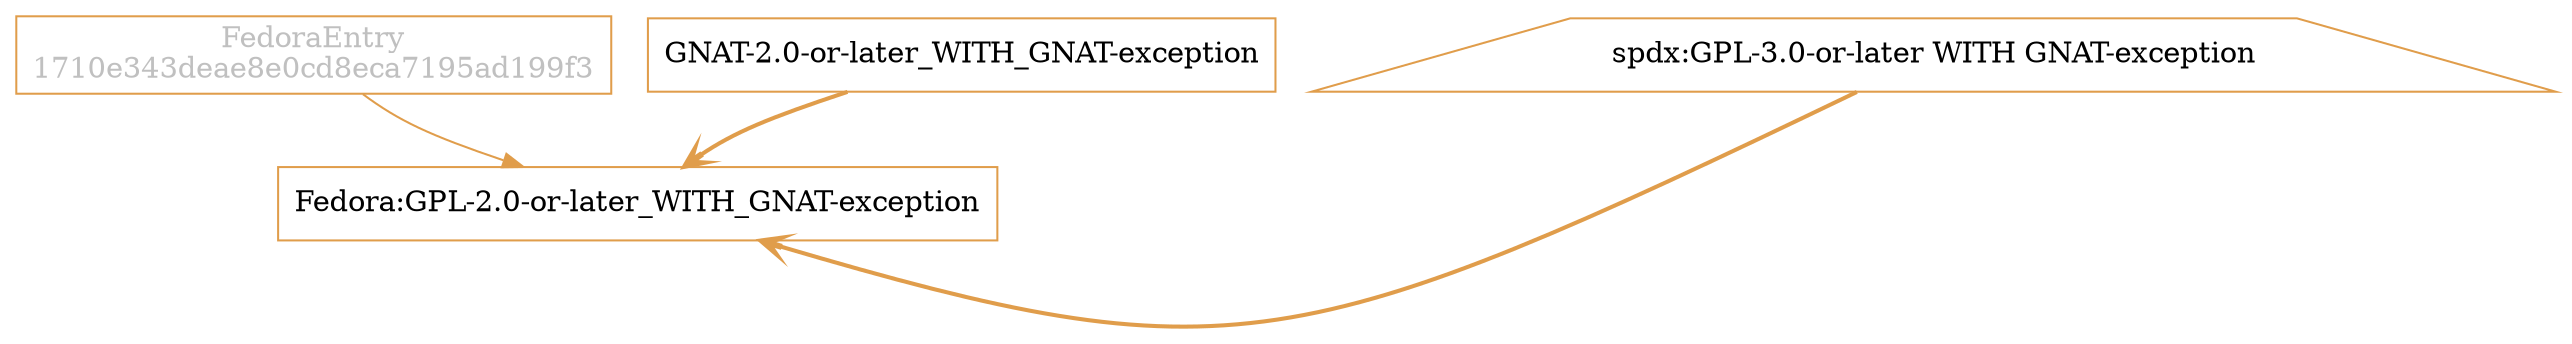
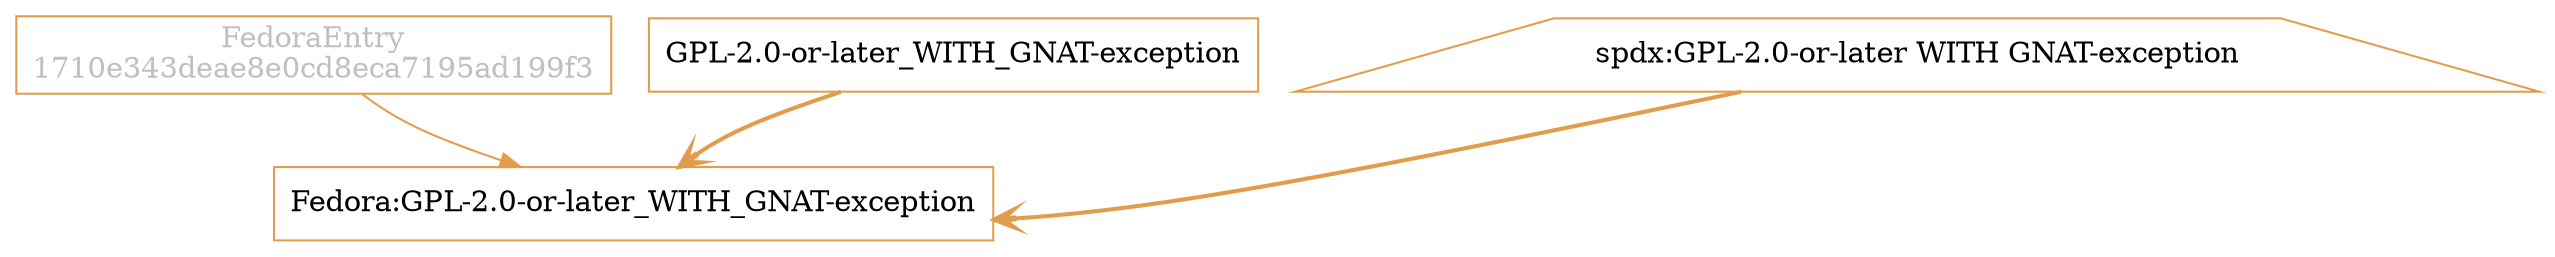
(962, 55) -> (954, 55)
(1934, 55) -> (1917, 55)
